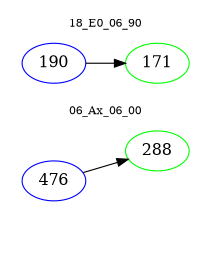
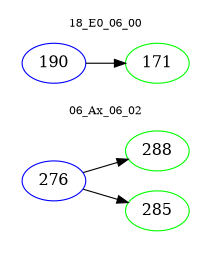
(106, 24) -> (106, 24)
(106, 112) -> (106, 112)
(54, 181) -> (54, 181)
none -> (157, 211)
